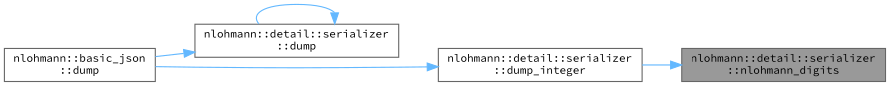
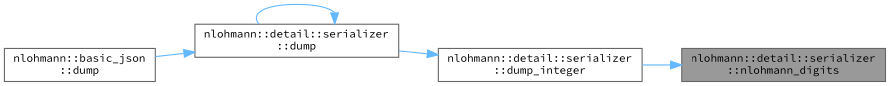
(291, 68) -> (413, 52)
